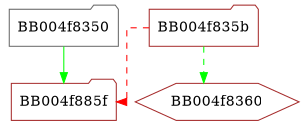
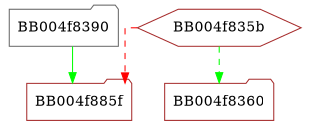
(64, 28) -> (64, 28)
(204, 28) -> (219, 28)
(217, 102) -> (219, 102)
